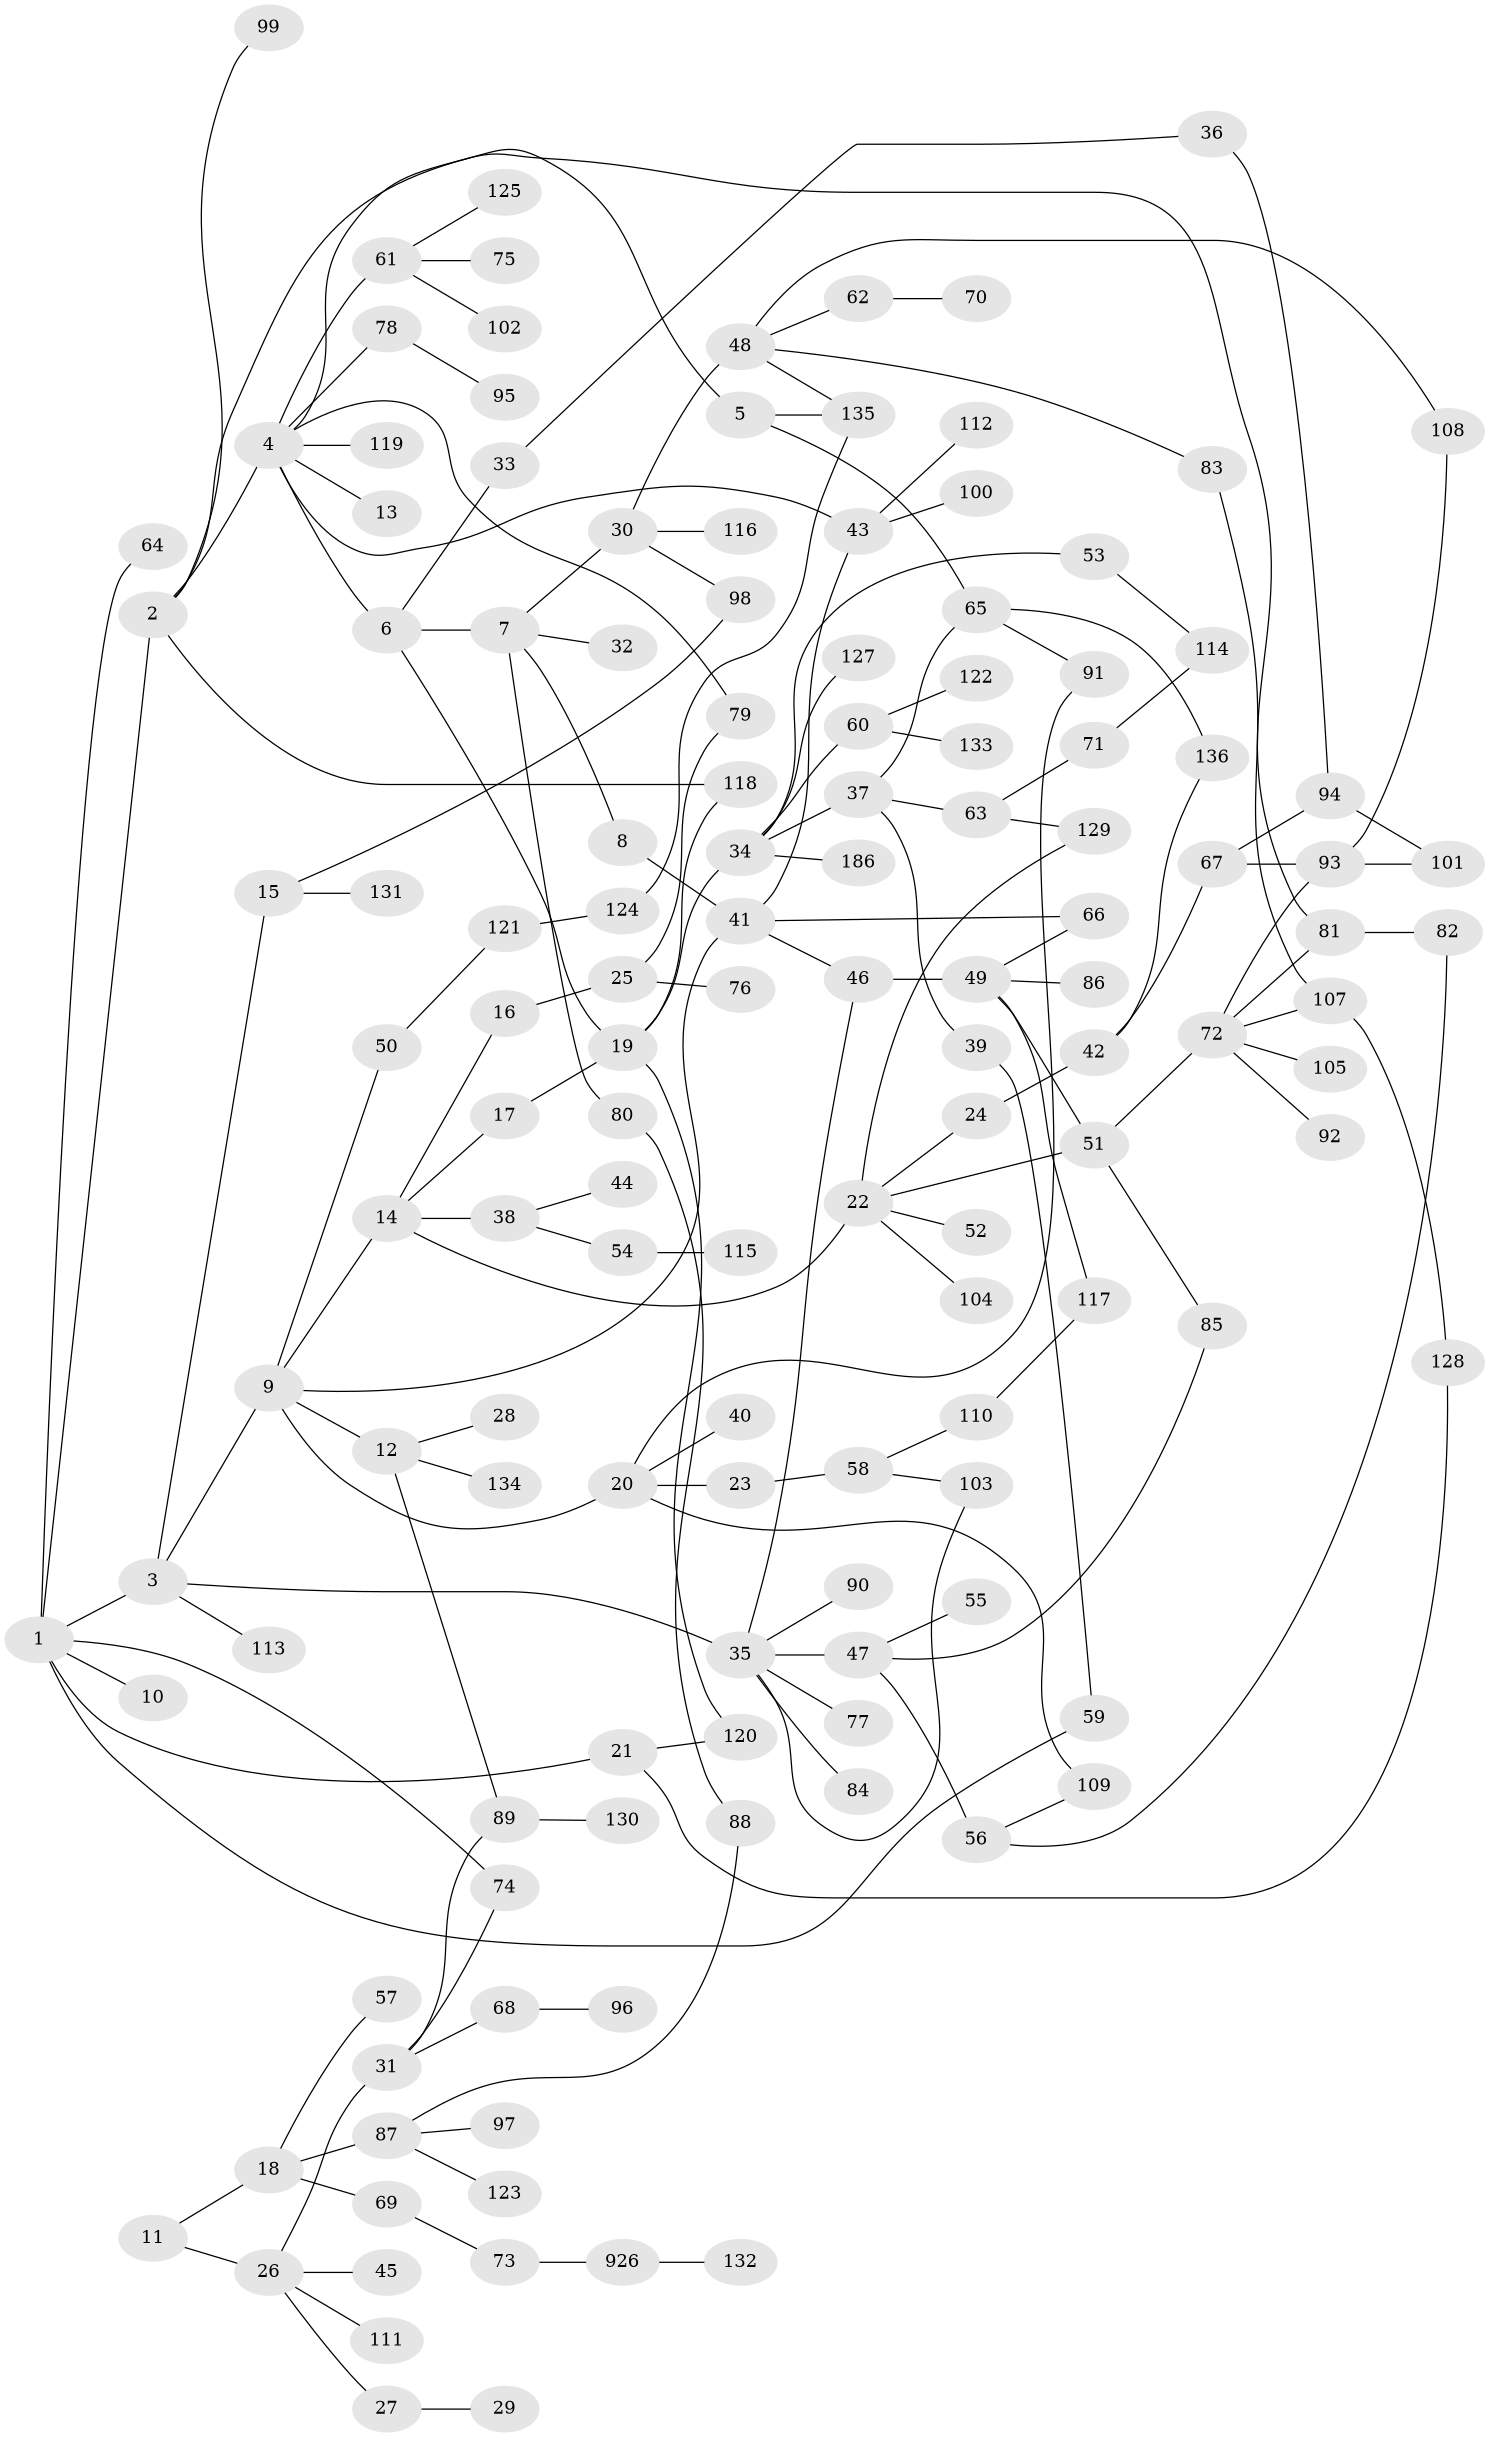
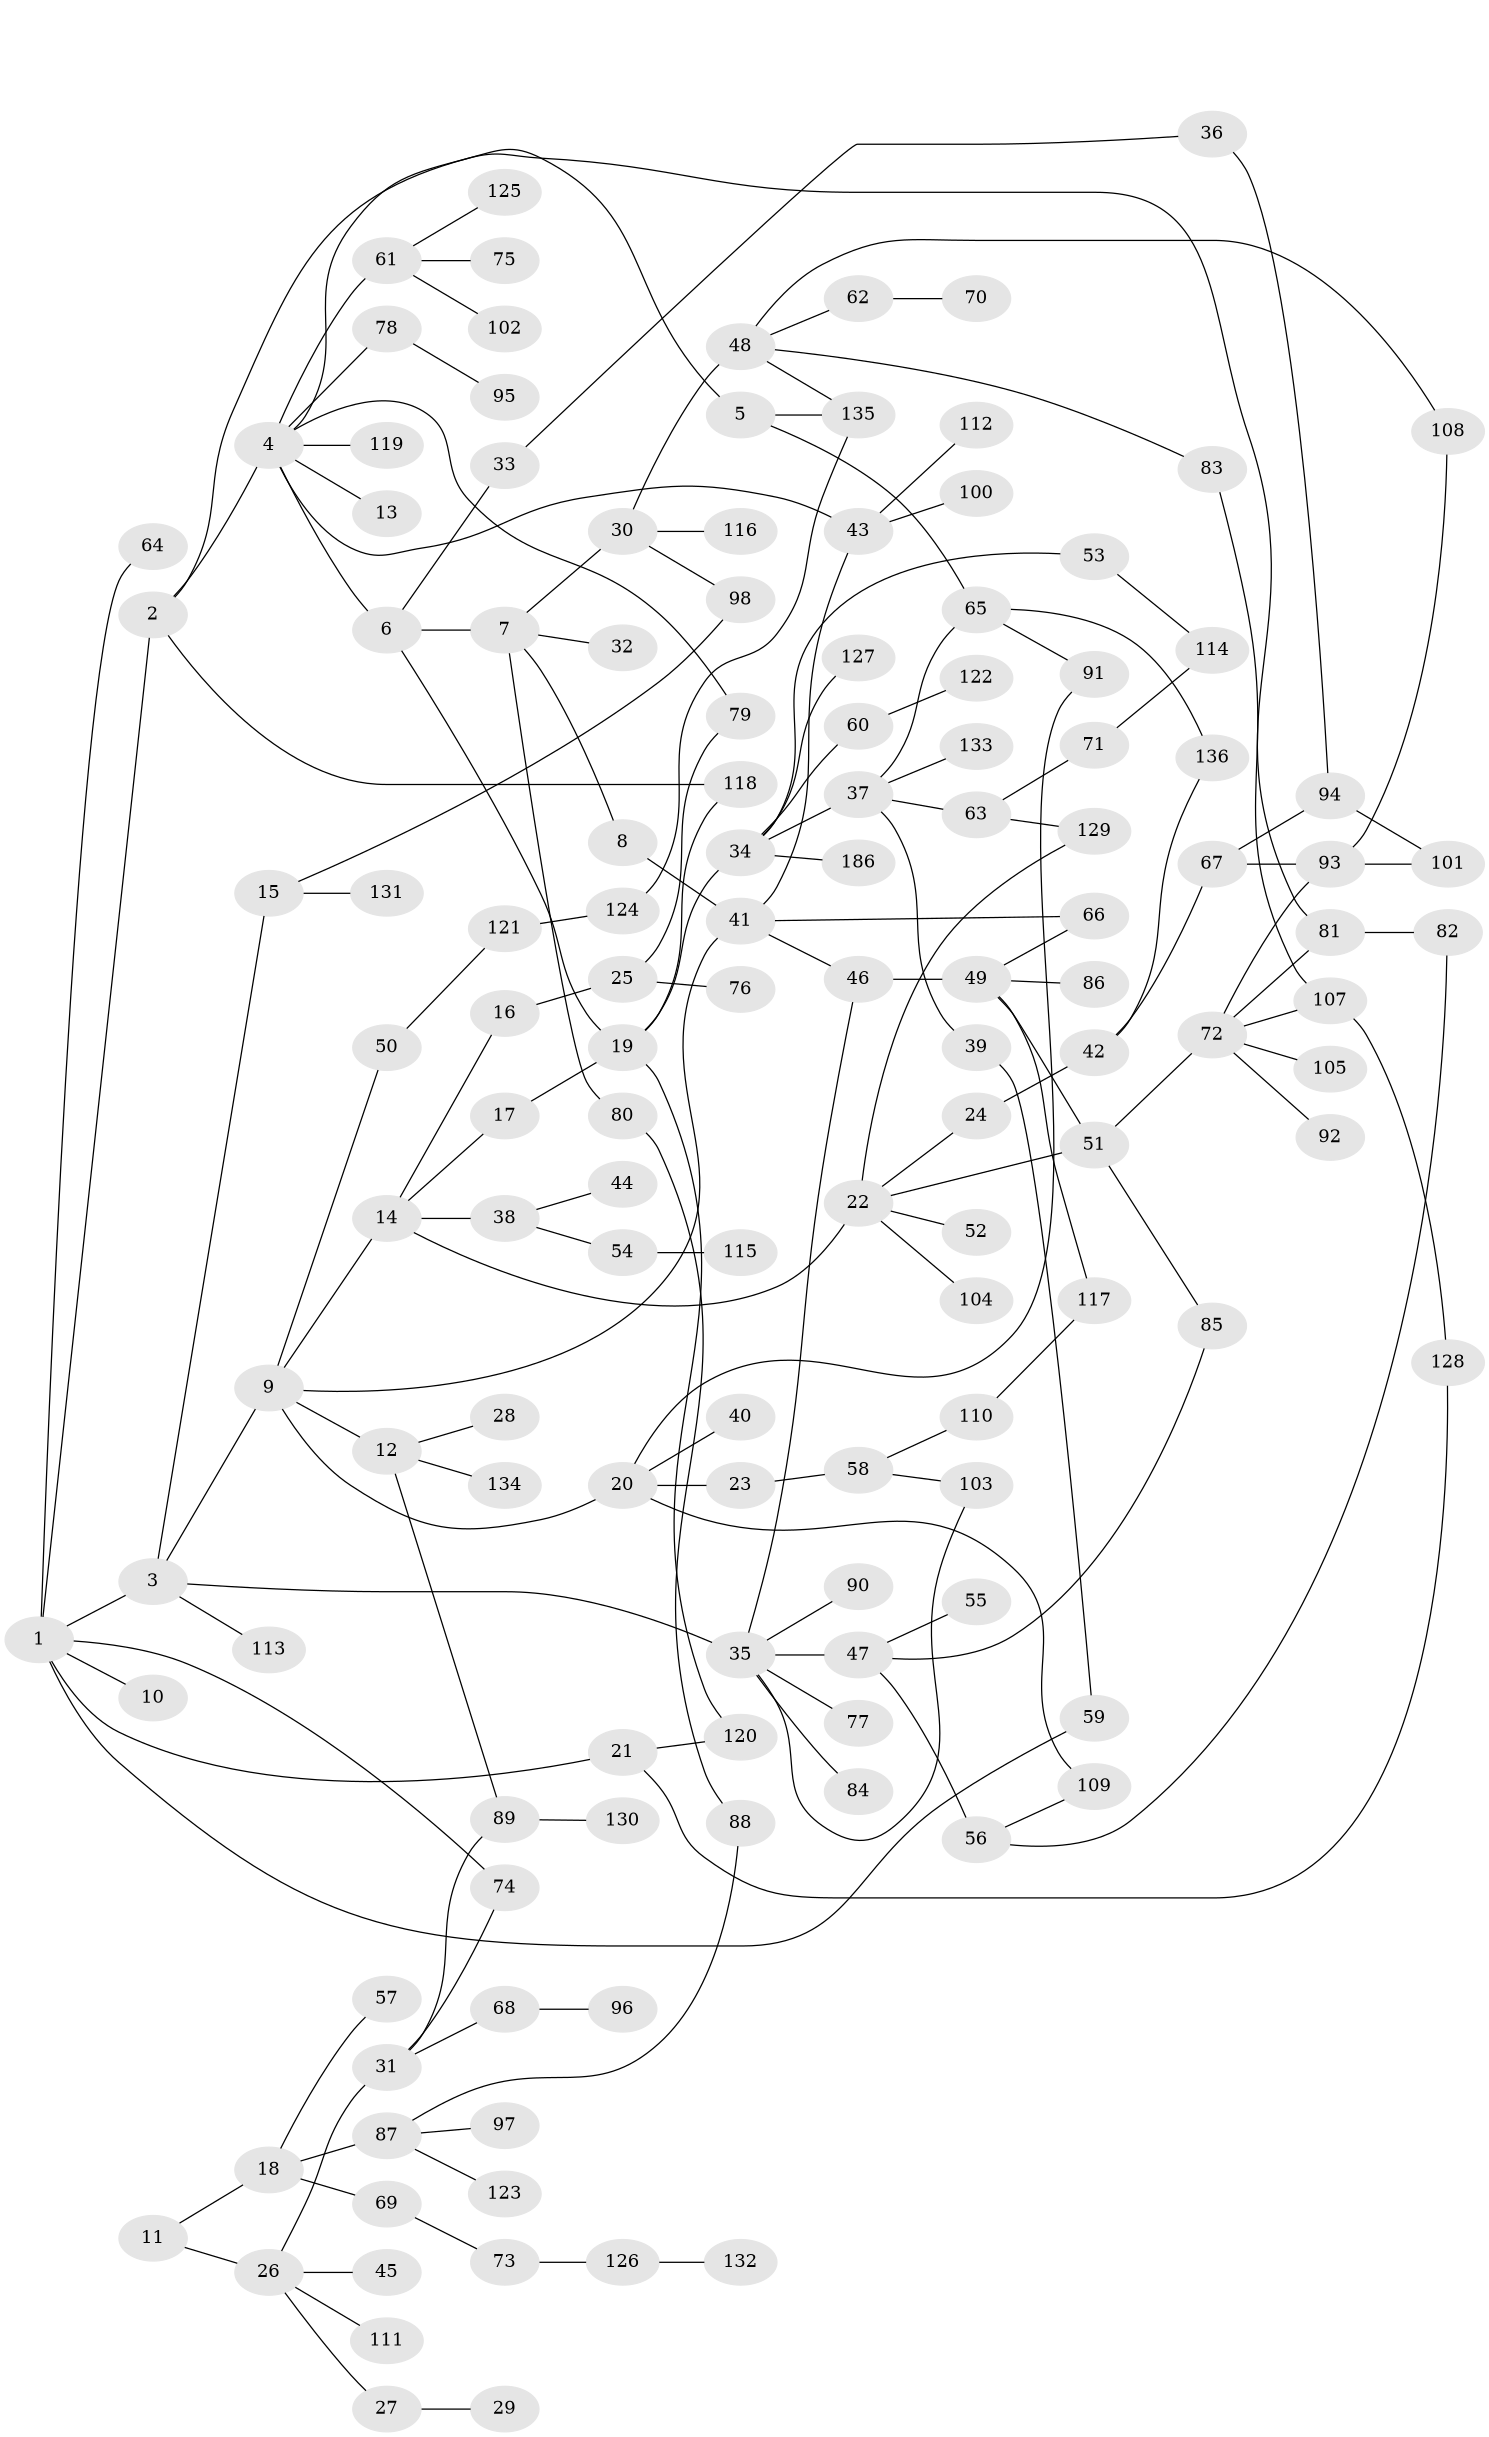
(269, 28) -> none
(917, 736) -> (917, 771)
(623, 2262) -> (623, 2262)
